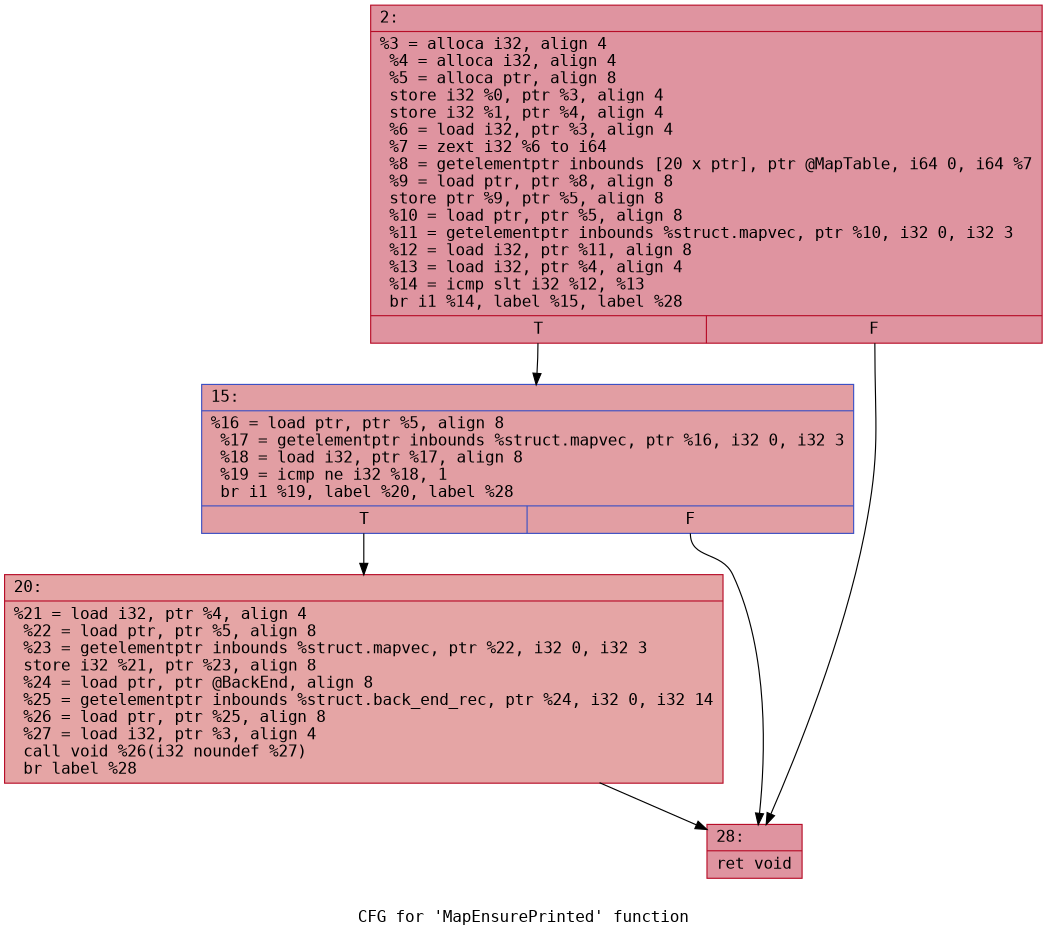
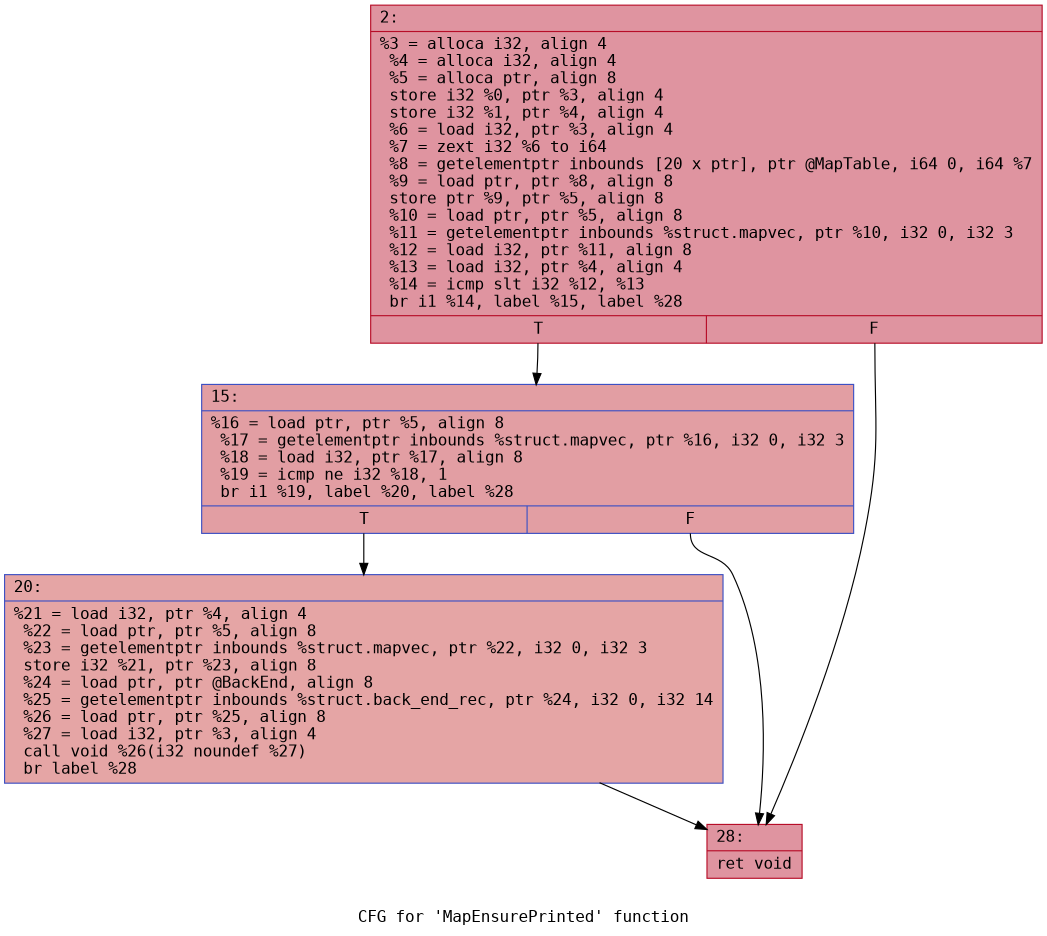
(364, 679) -> (364, 679)
